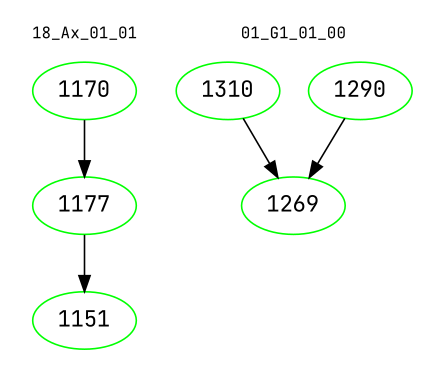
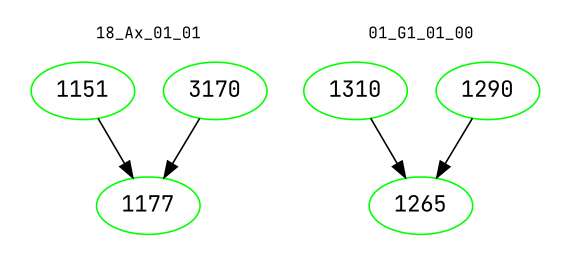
(85, 91) -> (215, 91)
(293, 206) -> (421, 206)
(85, 255) -> (111, 141)
